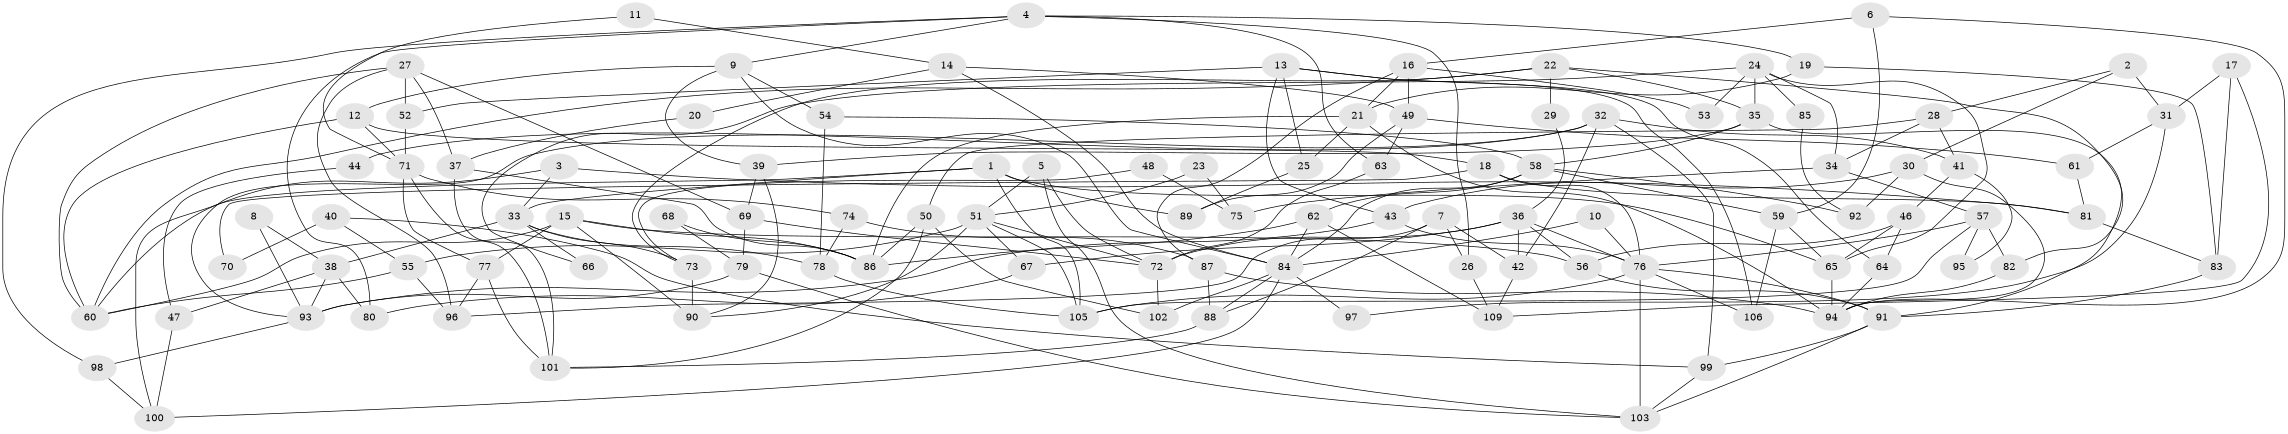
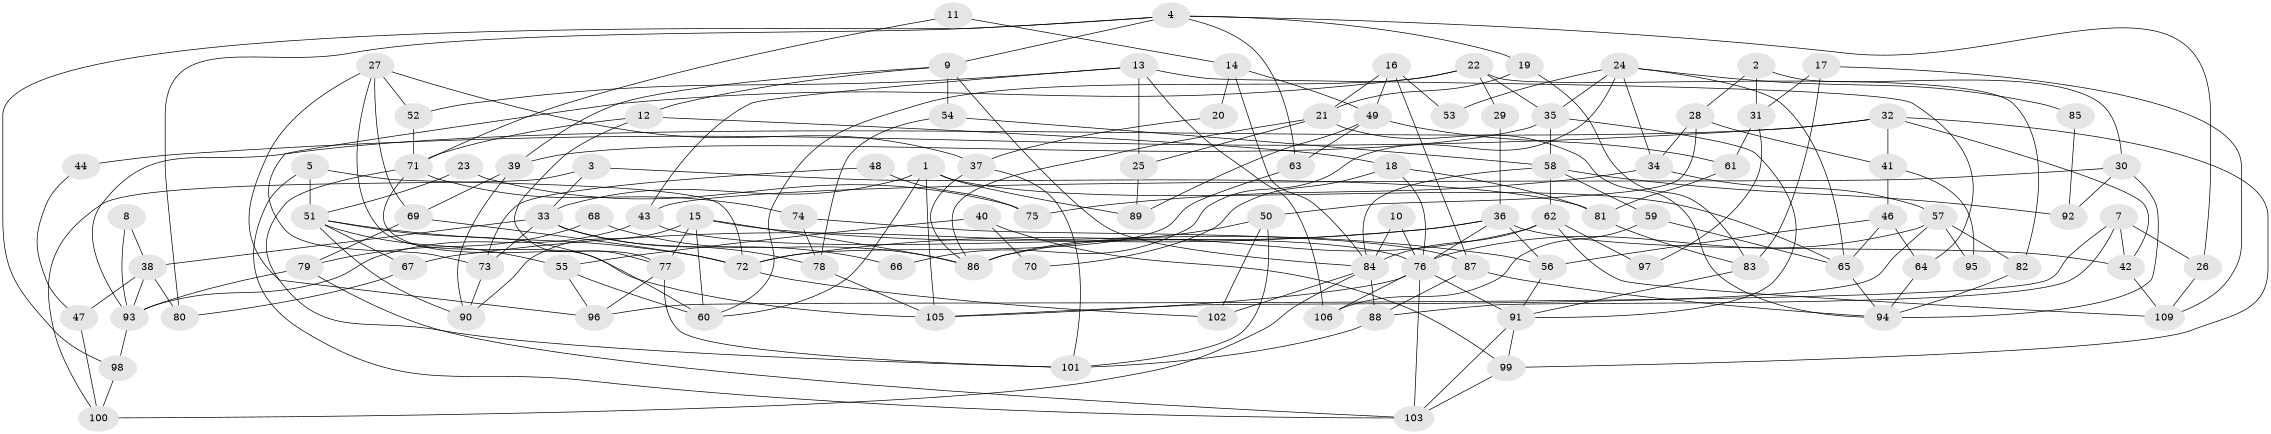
(1870, 15) -> none
(148, 162) -> (529, 191)
(1316, 291) -> (1604, 246)
